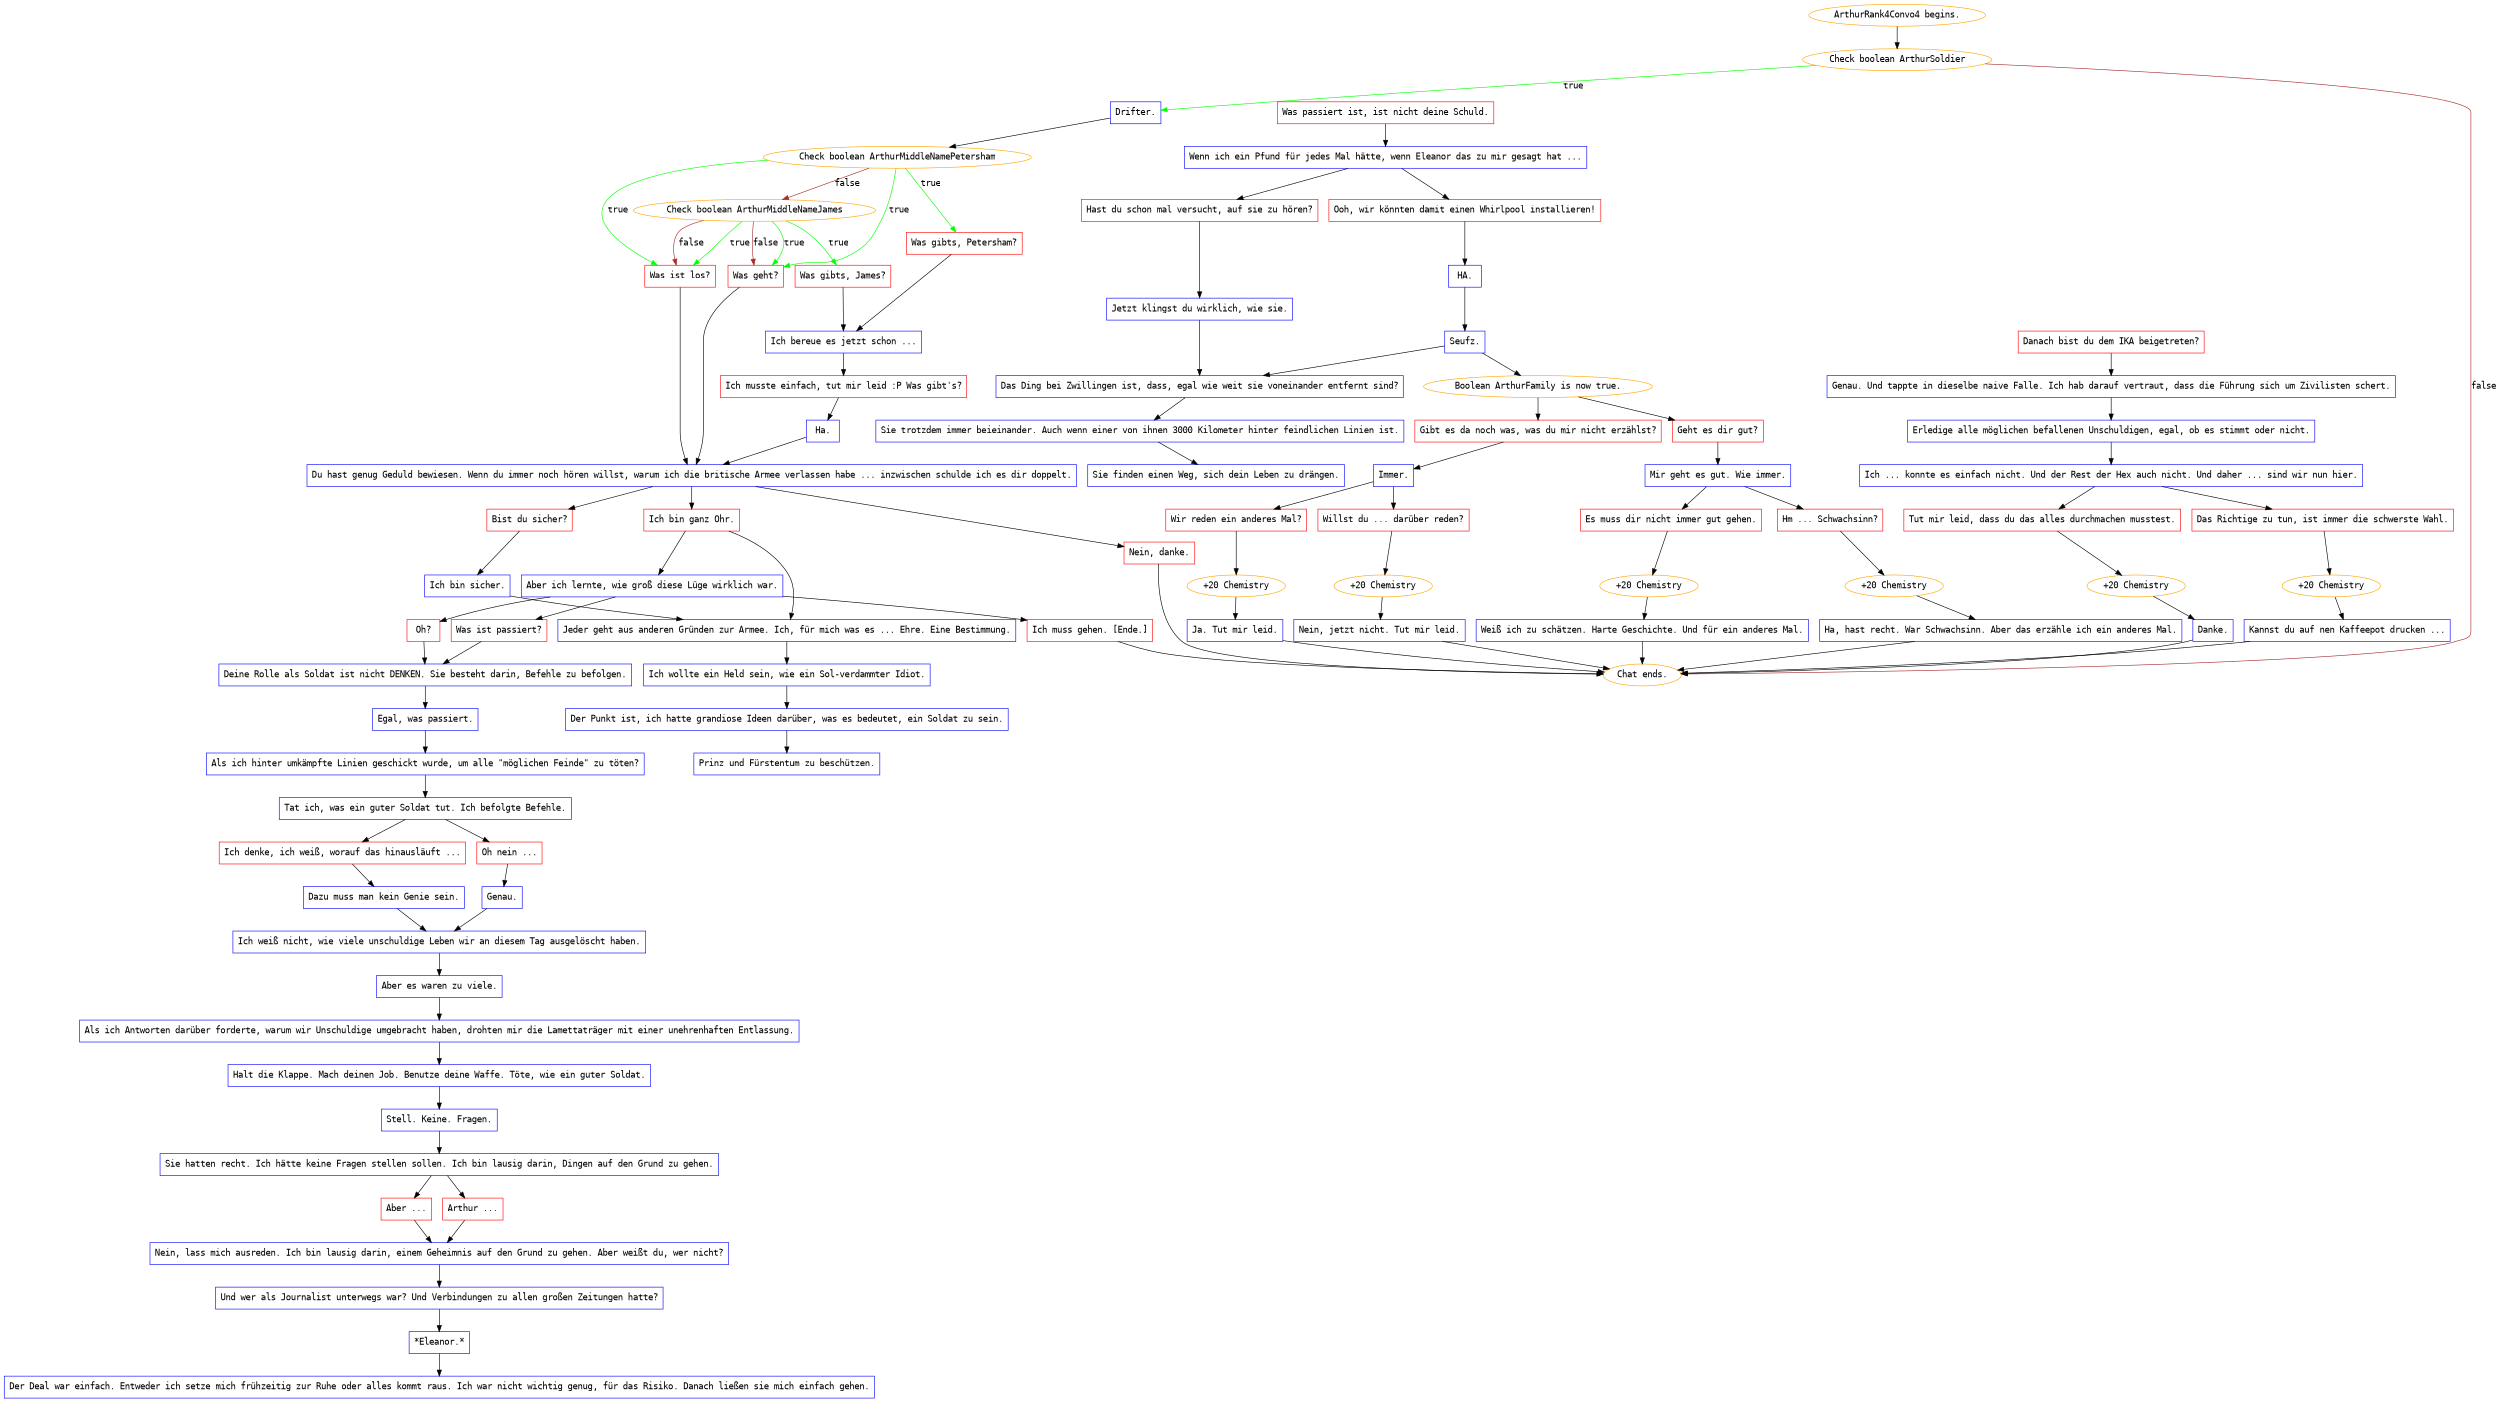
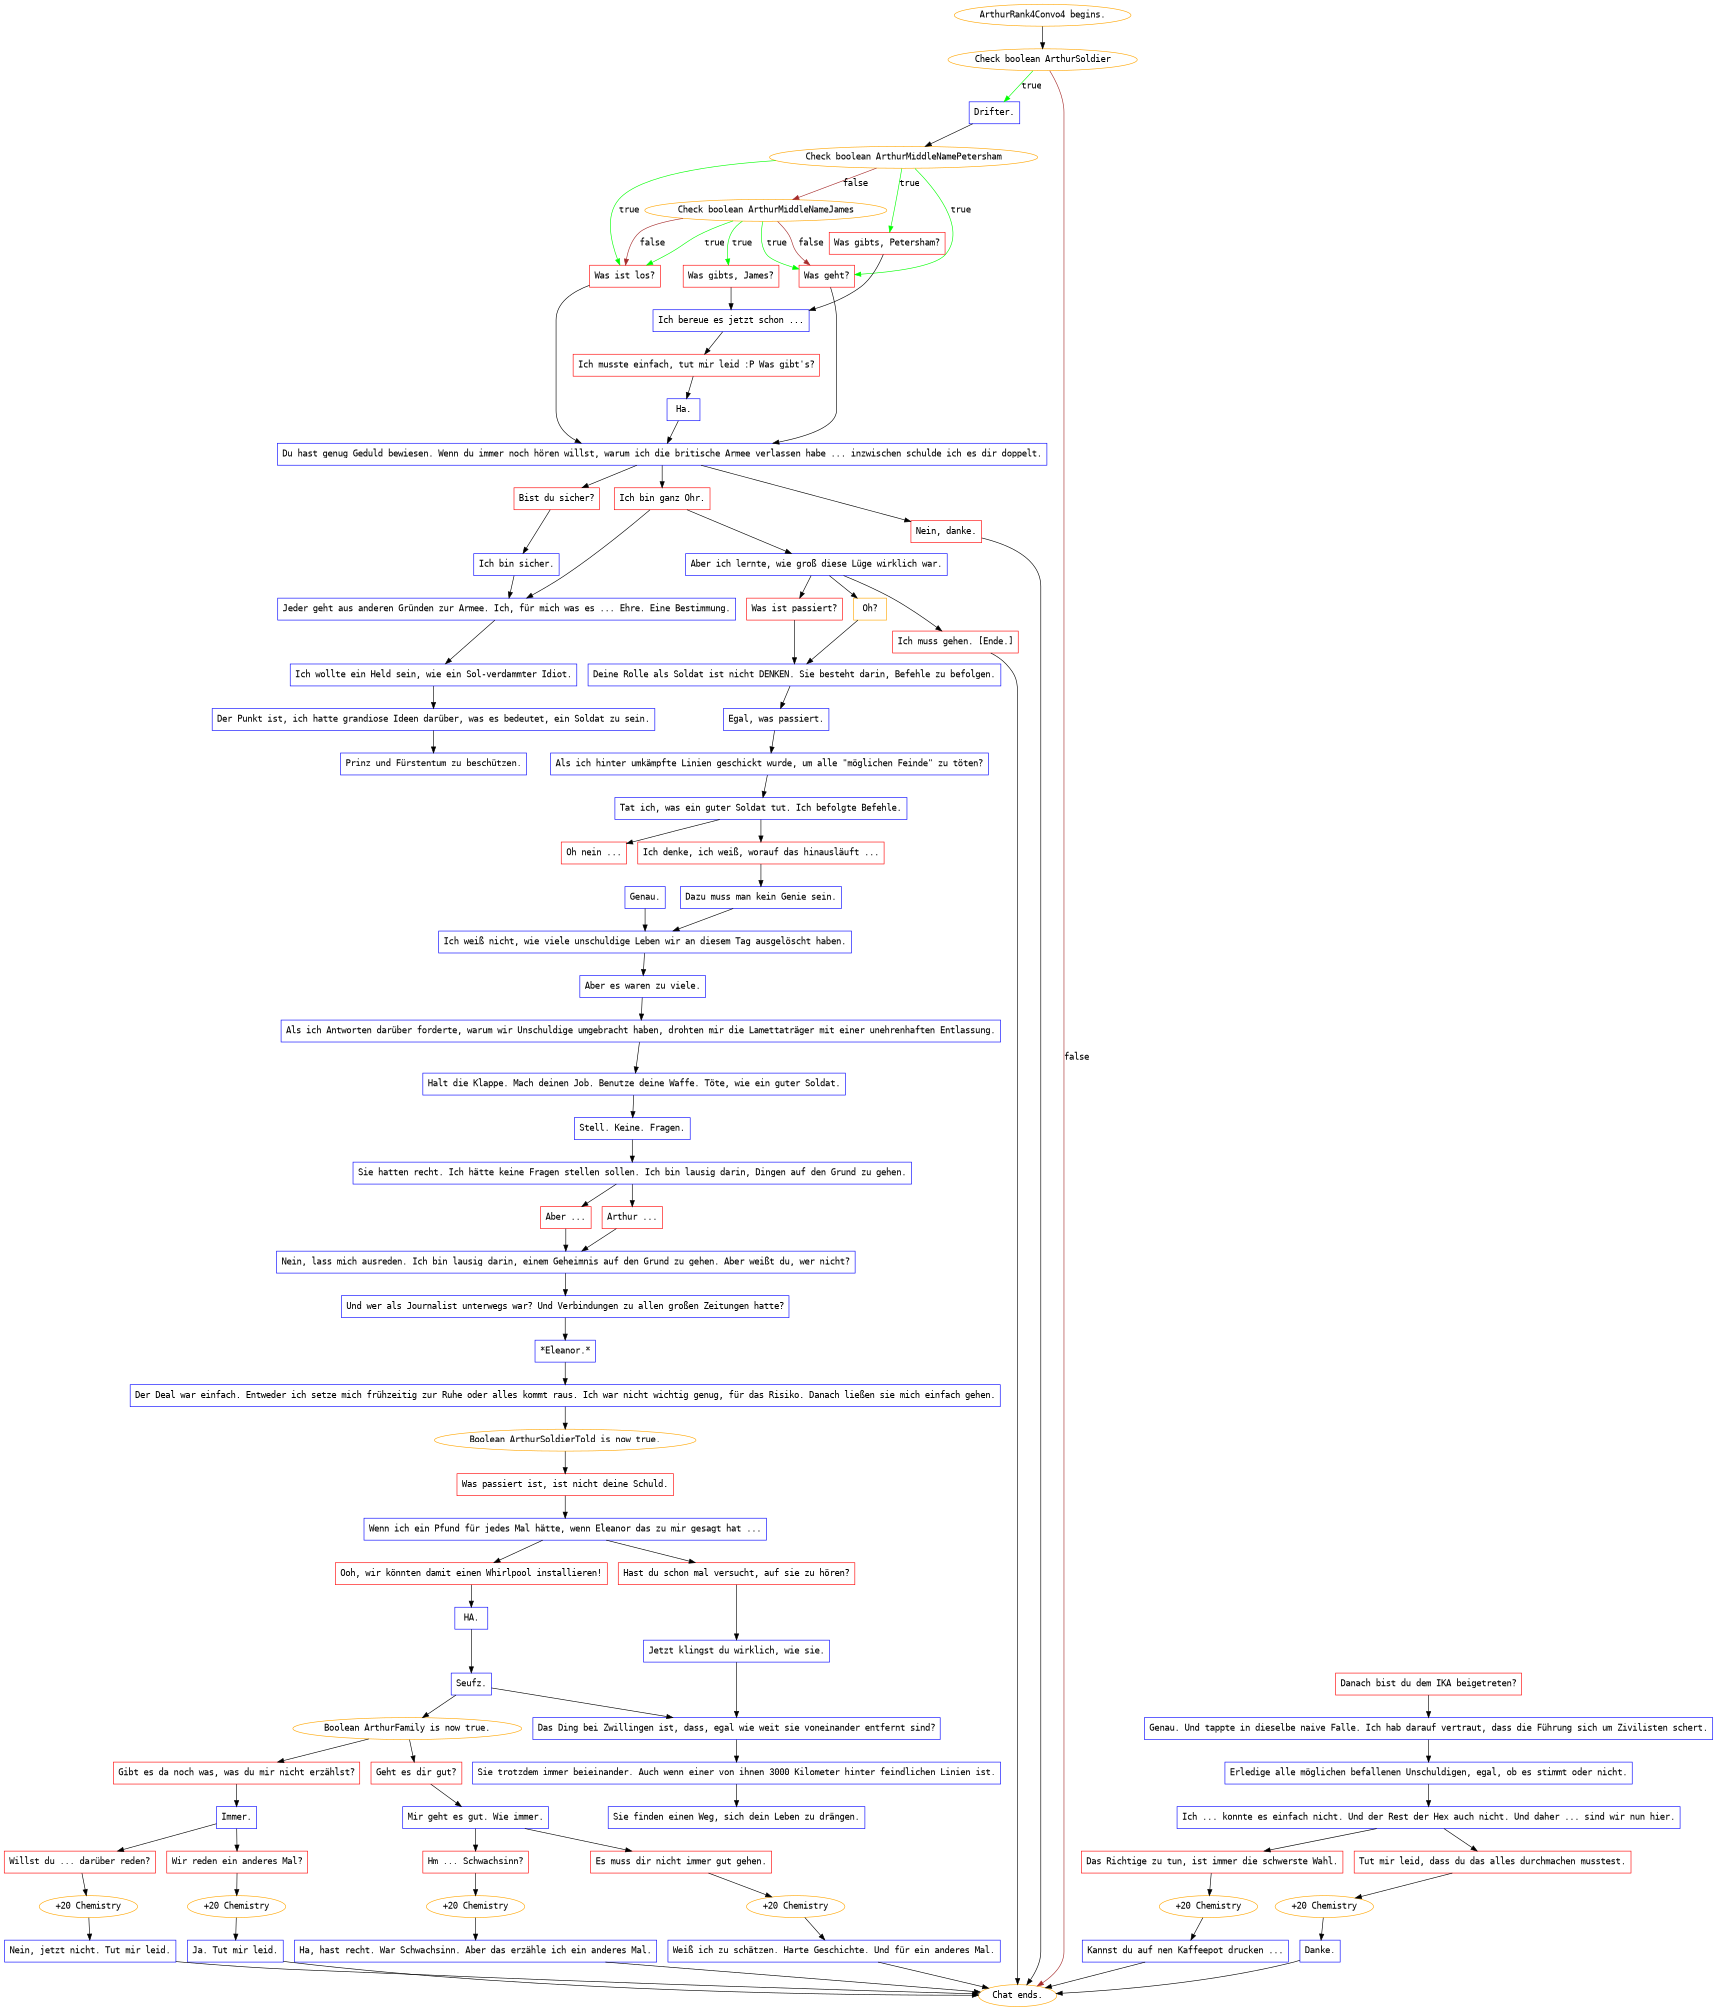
(423, 630) -> (870, 609)
(506, 872) -> none
none -> (565, 1440)
